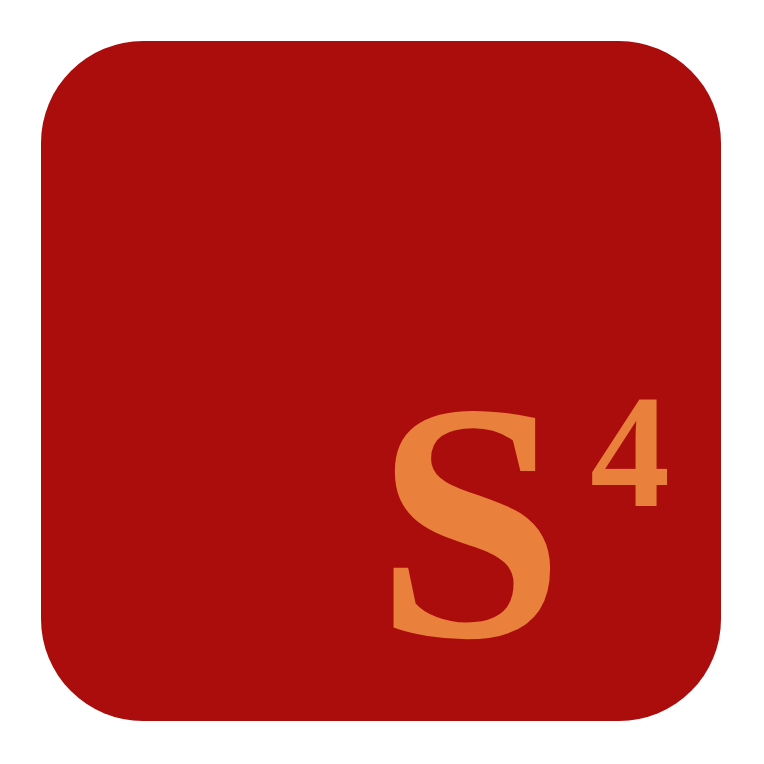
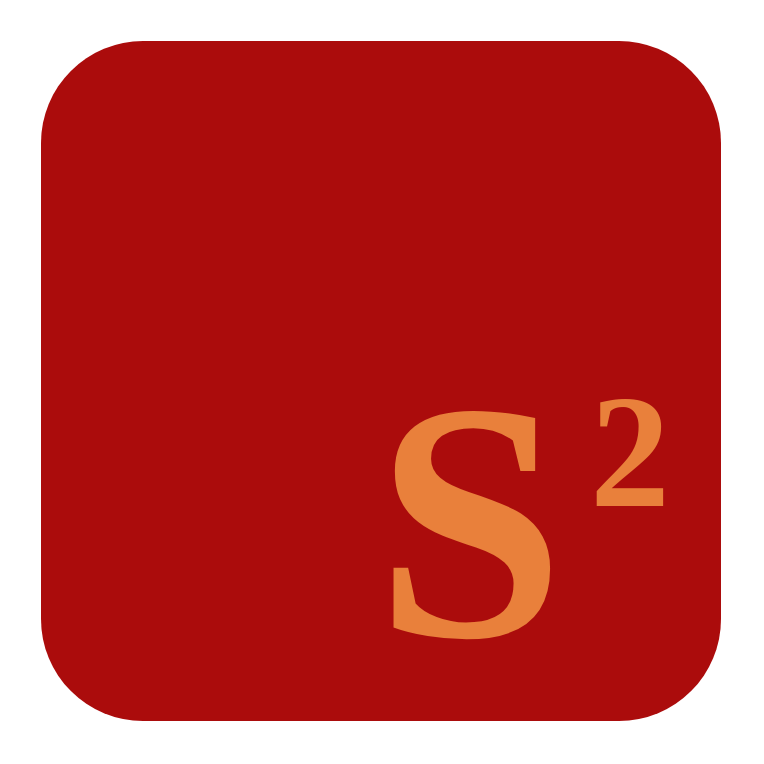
(631, 451) -> (631, 451)
